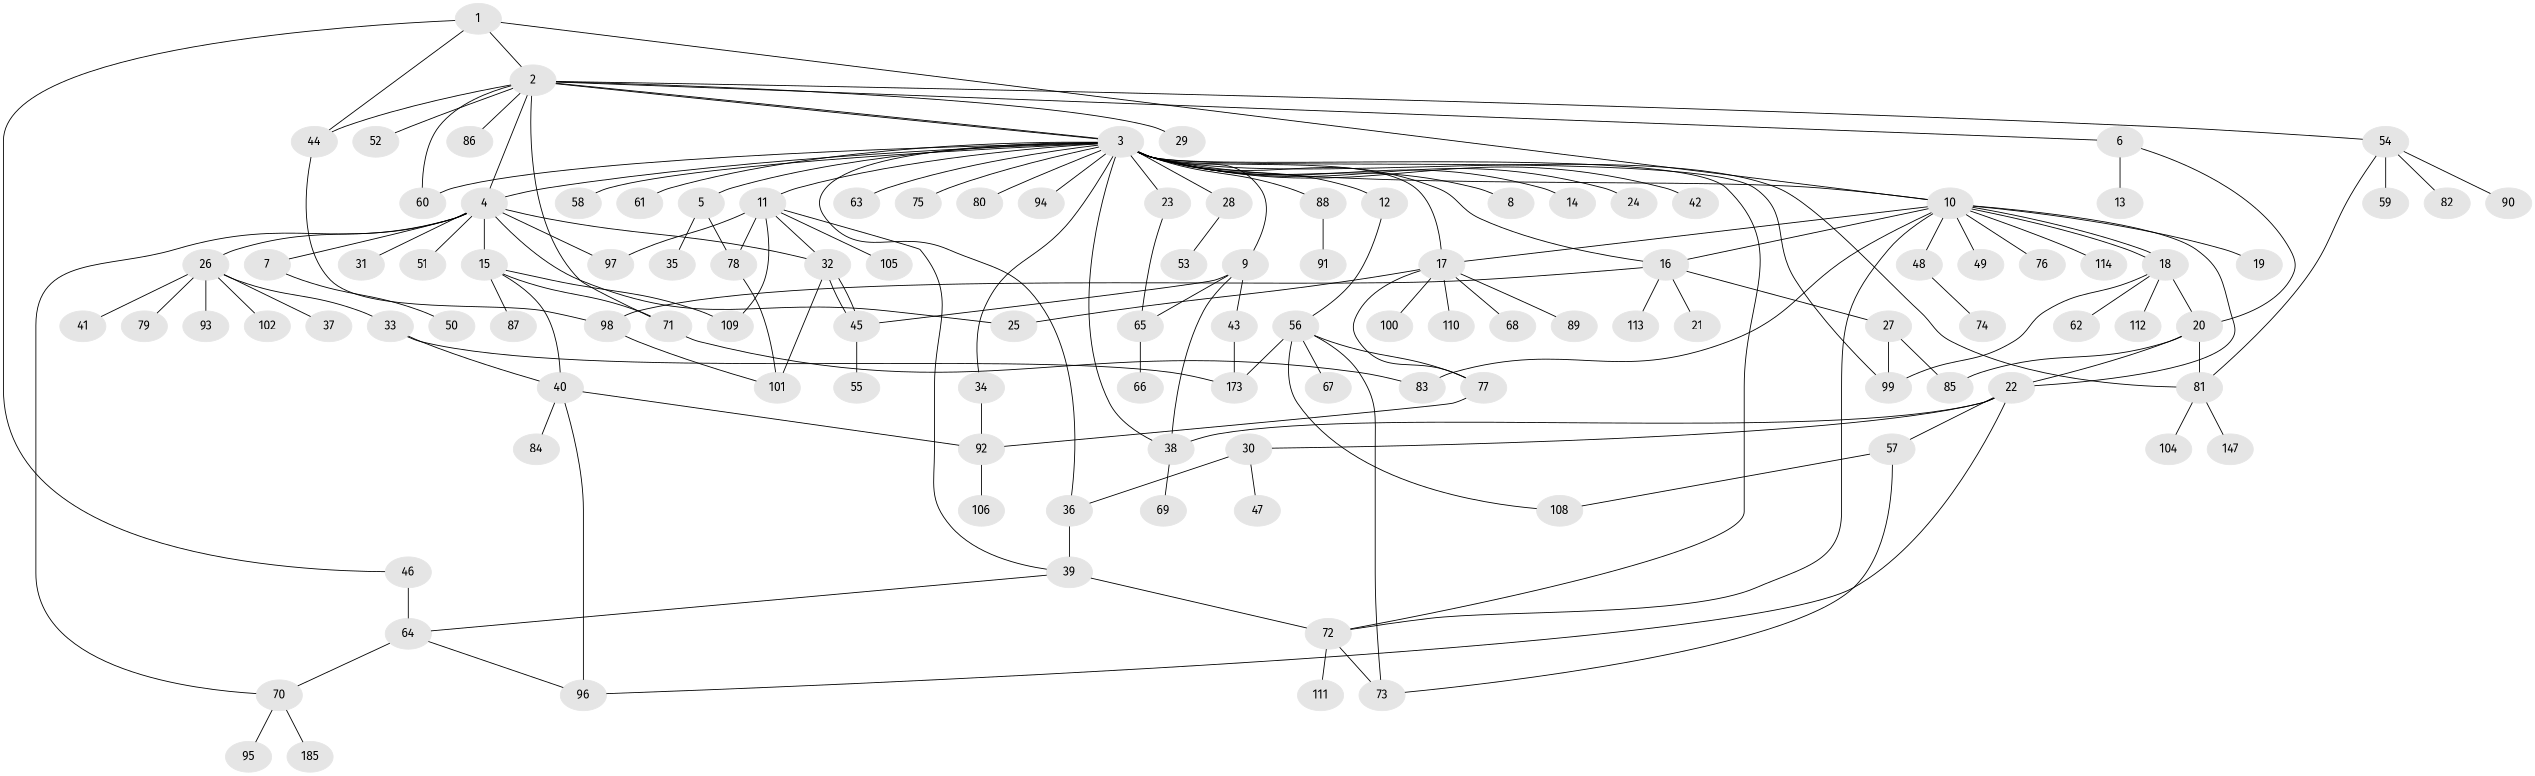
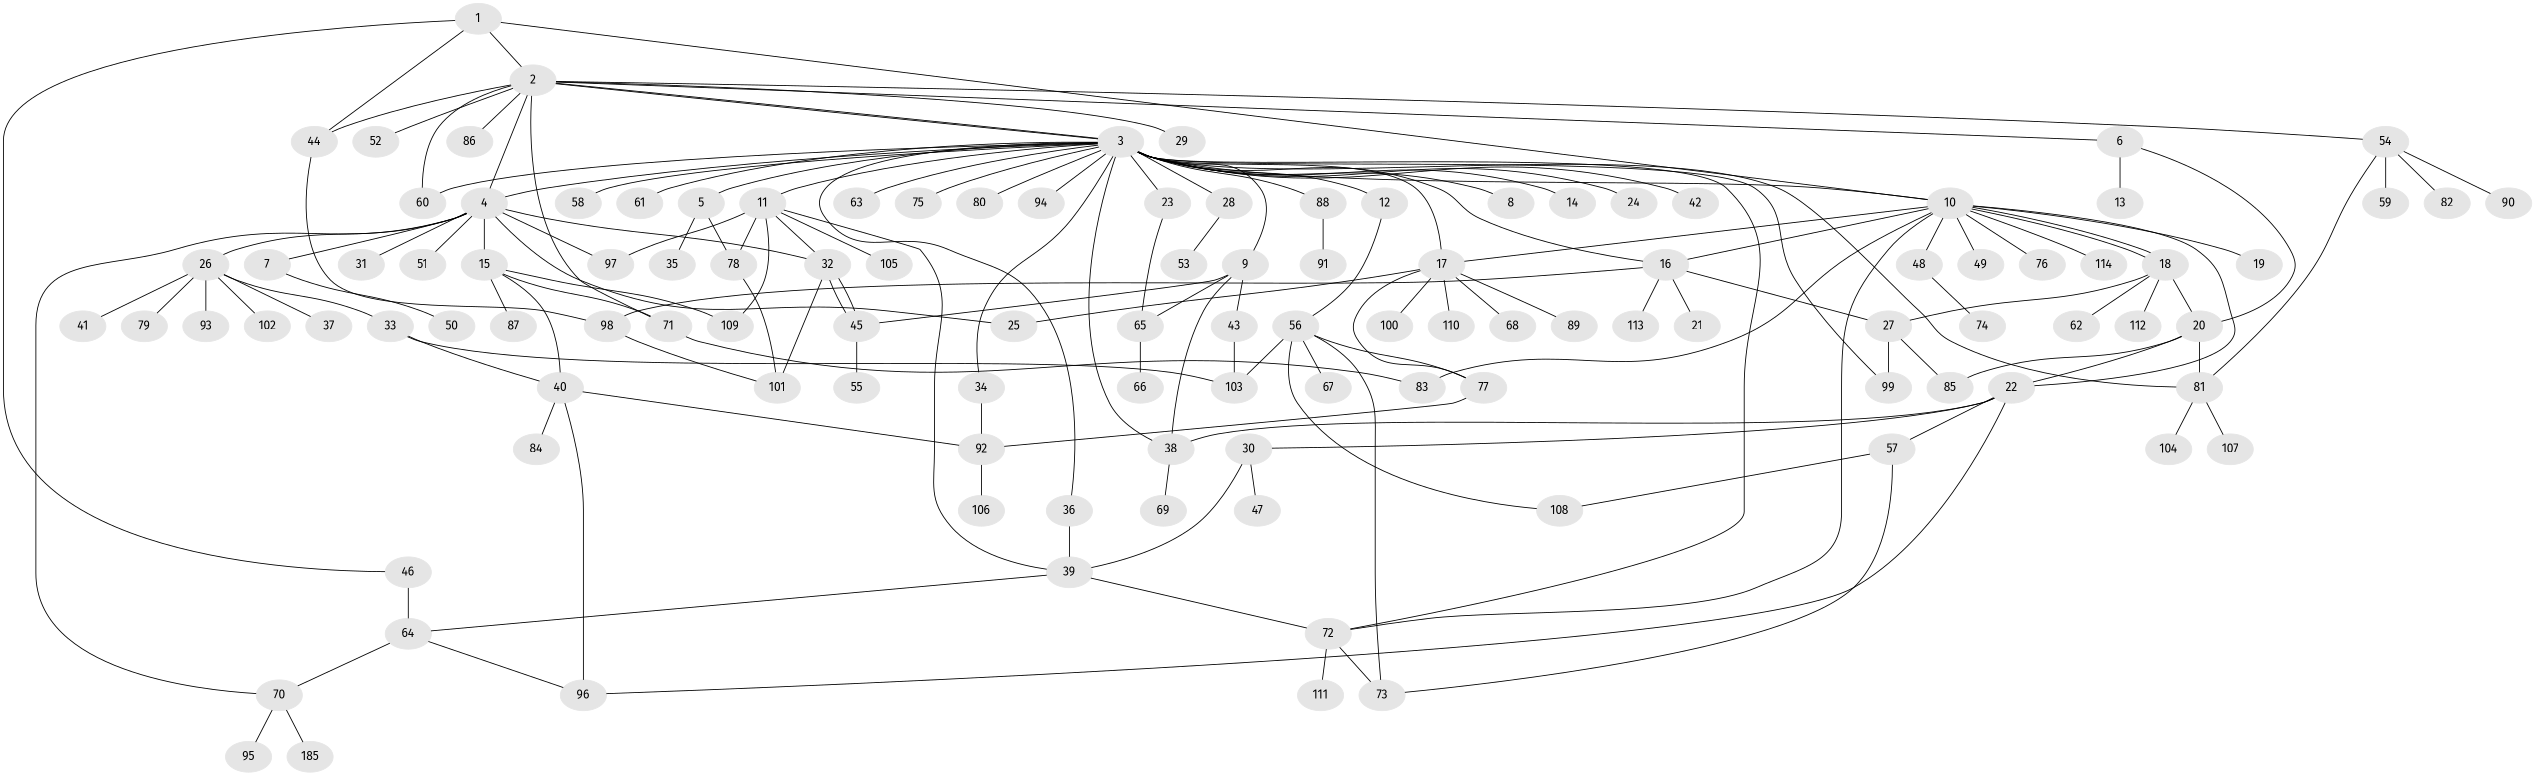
(2028, 328) -> (2029, 300)
(1234, 388) -> (1234, 388)
(2230, 449) -> (2230, 449)
(1159, 480) -> (1181, 535)
